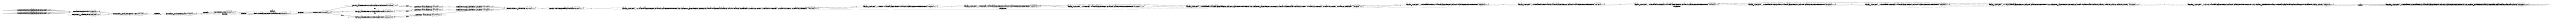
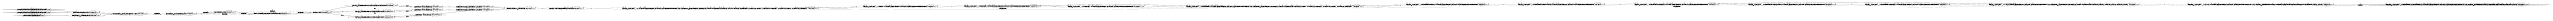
none -> (34, 16)
